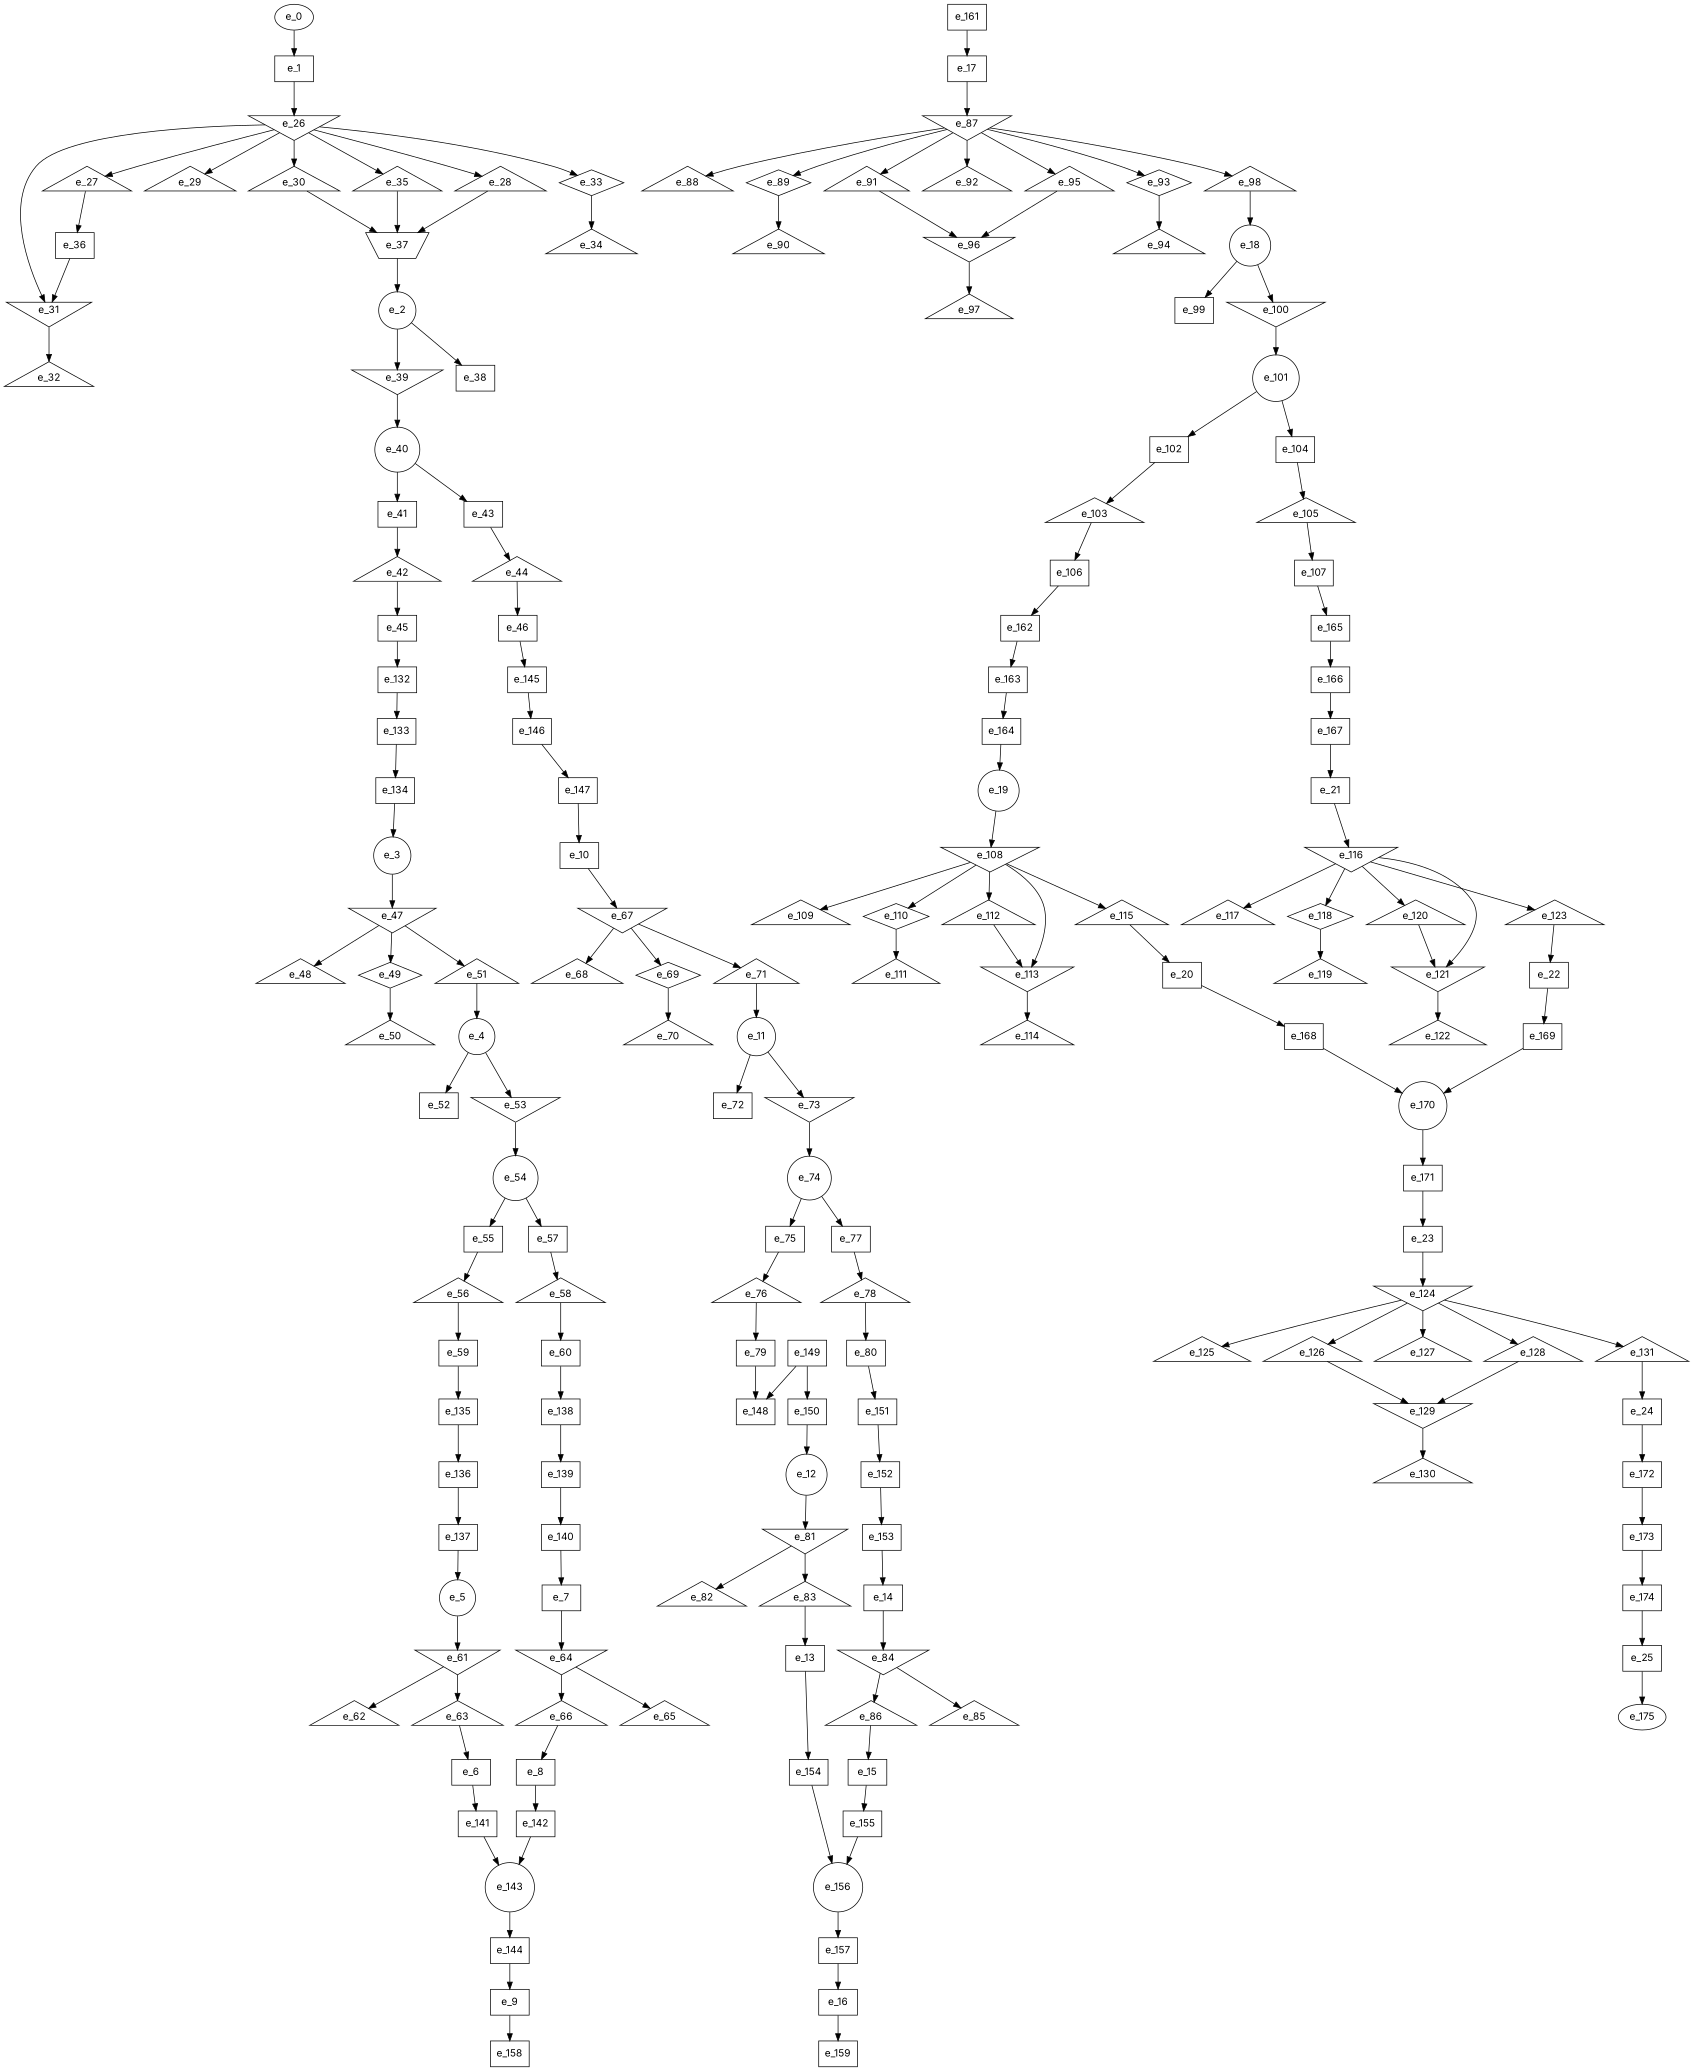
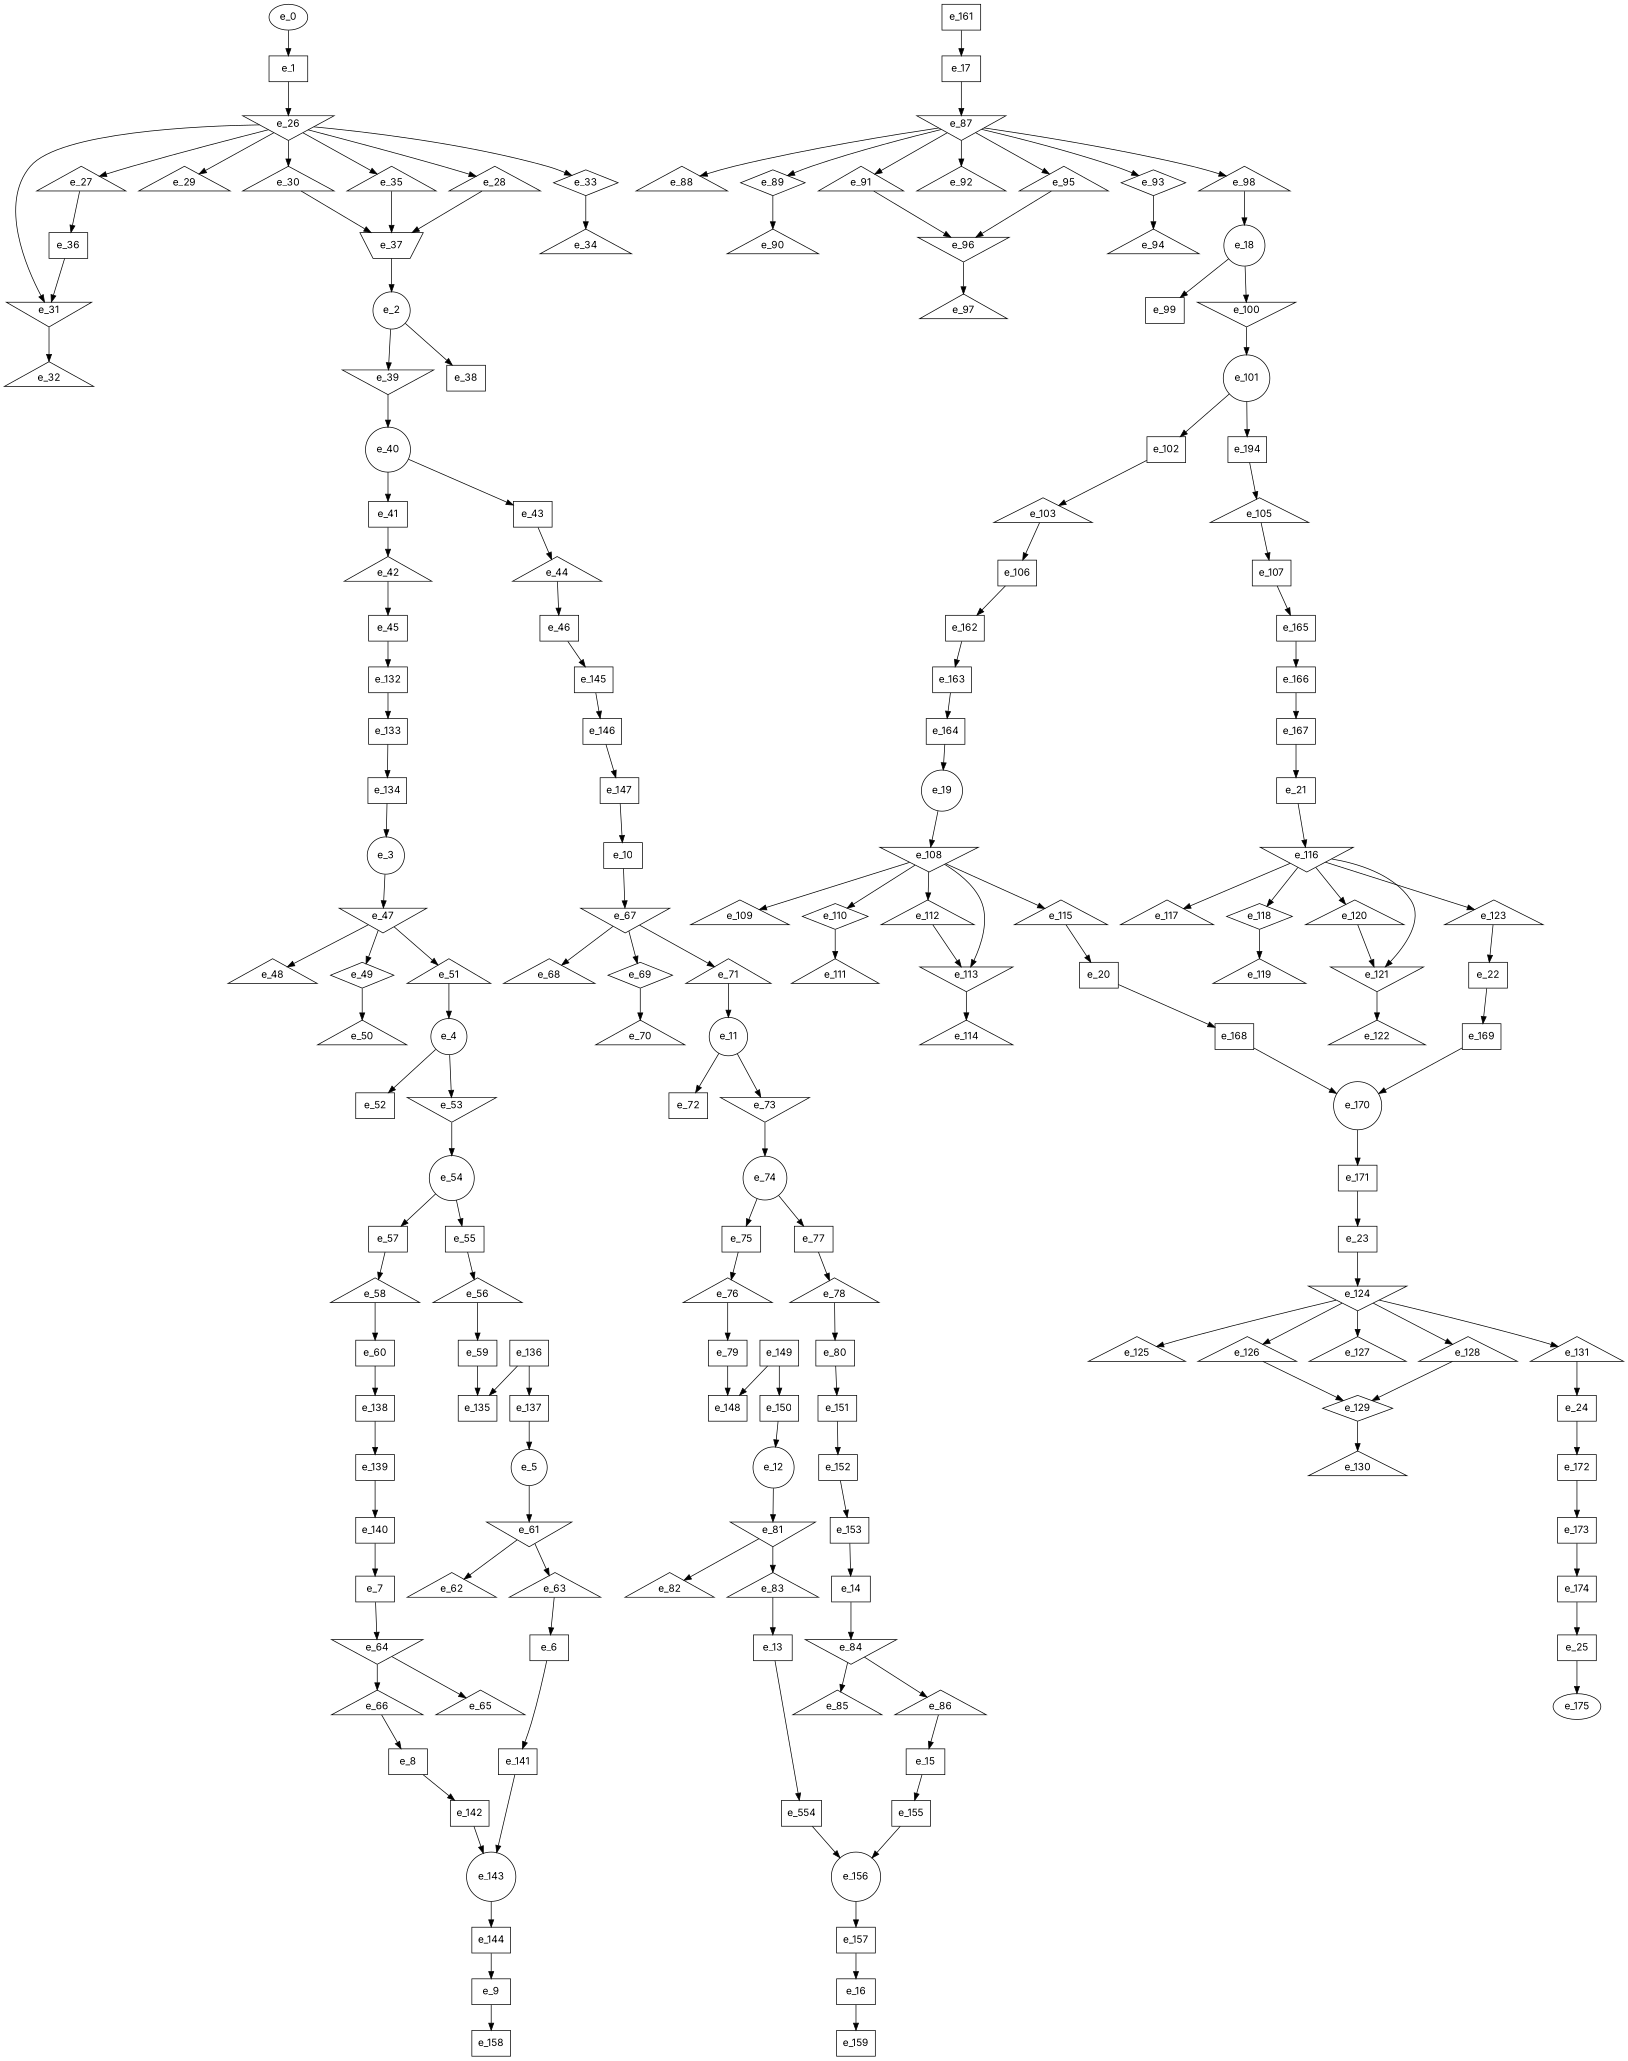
(1295, 450) -> (1247, 450)
(1423, 1412) -> (1358, 1408)
(458, 1440) -> (506, 1378)
(809, 1772) -> (802, 1813)
